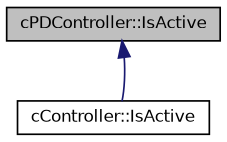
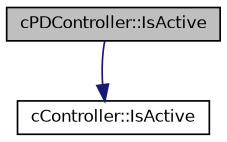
(124, 79) -> (102, 63)
